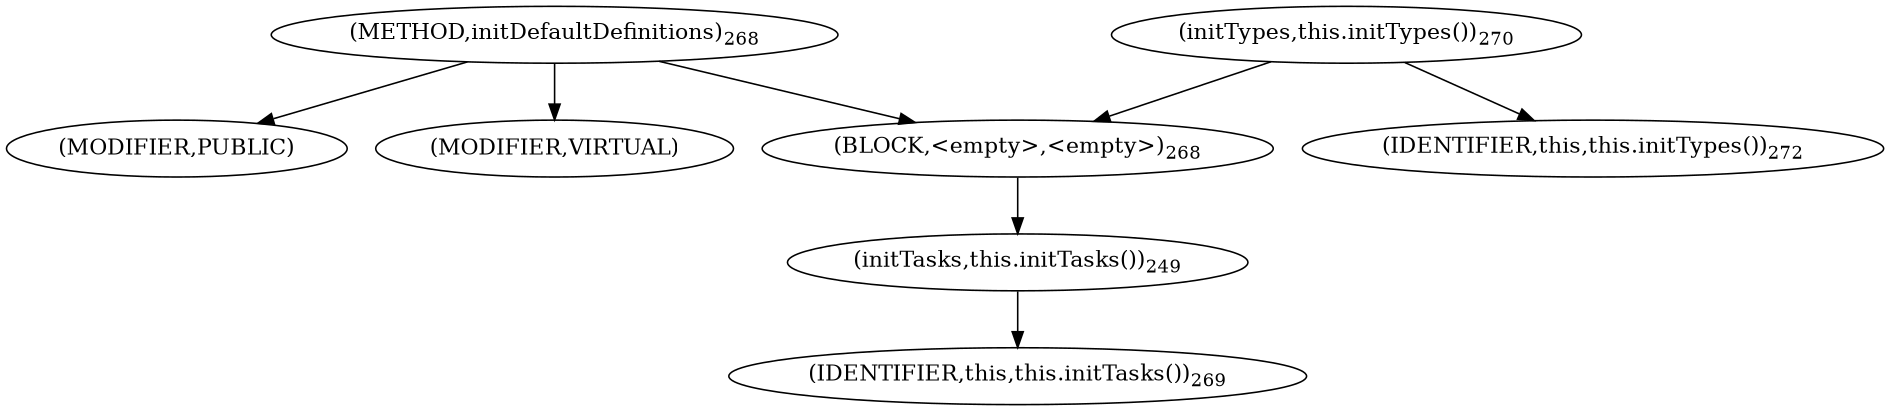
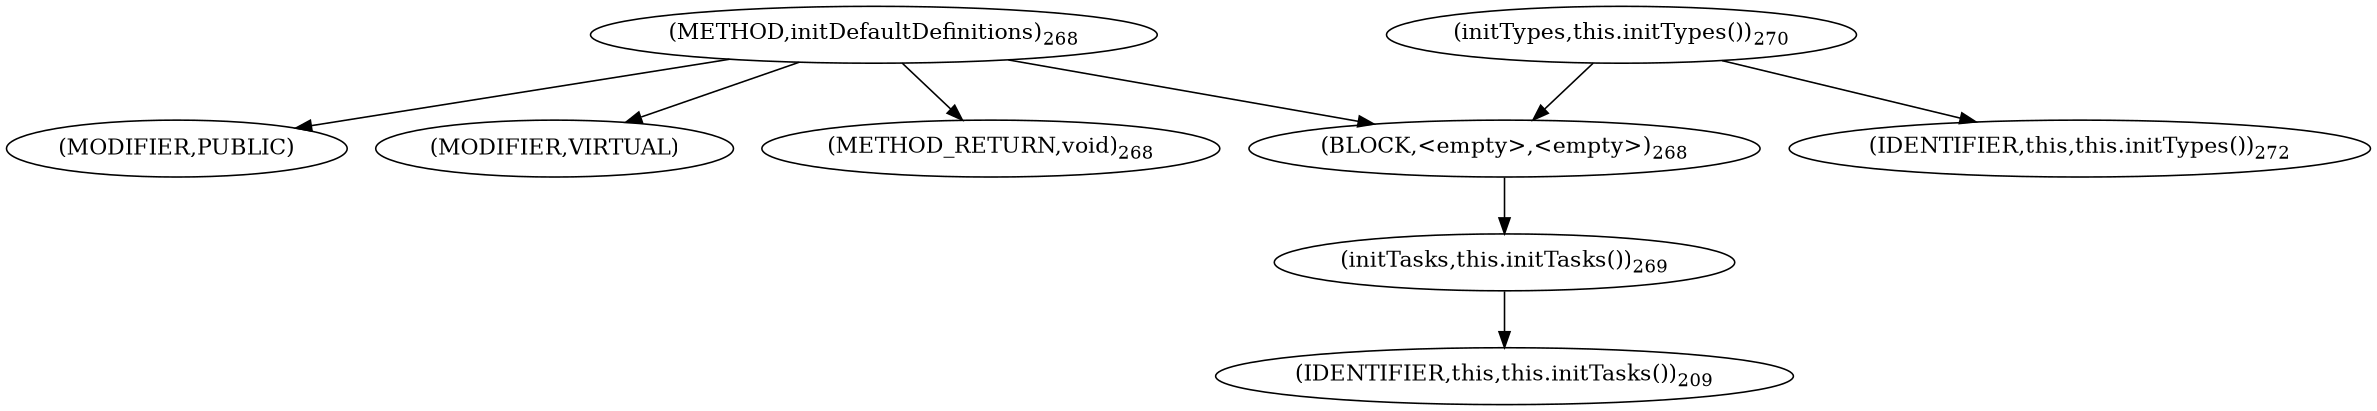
none -> (991, 149)
(1164, 260) -> (1651, 260)
(1209, 374) -> (1696, 374)
